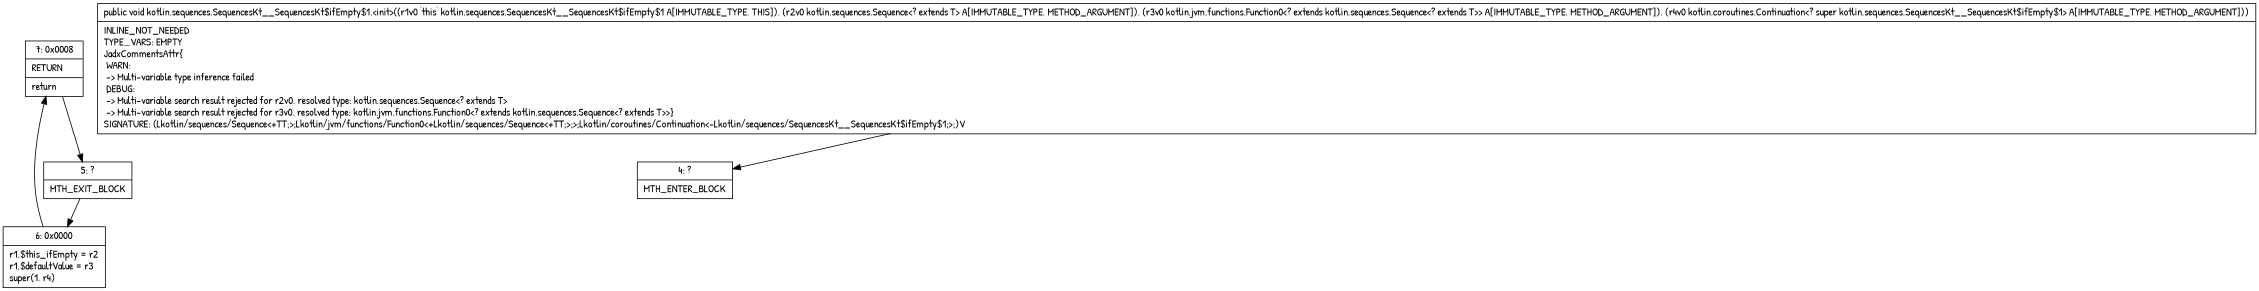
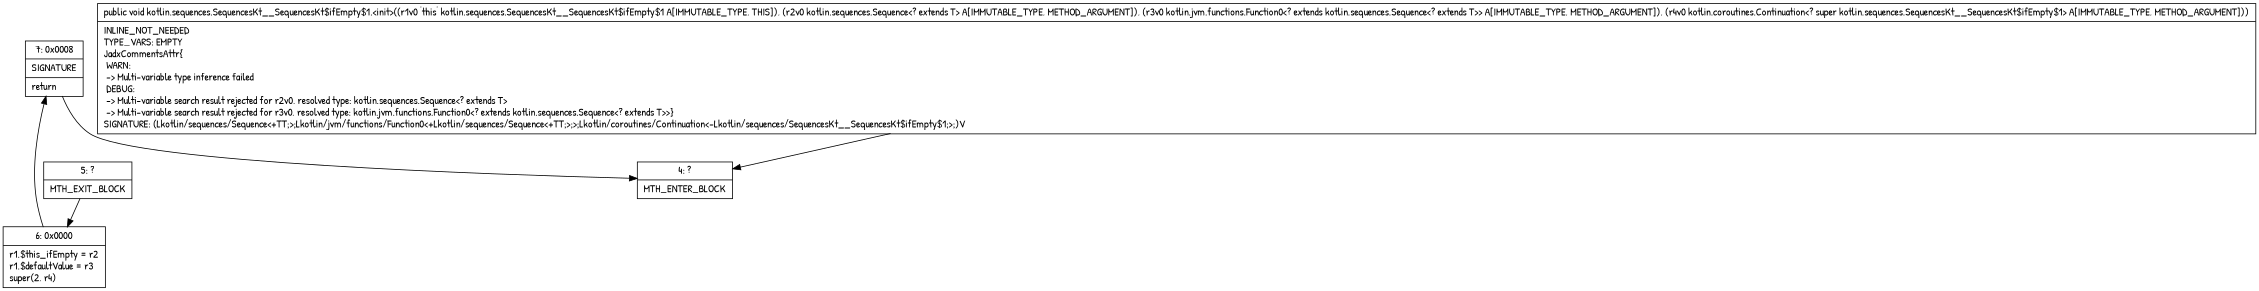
(47, 68) -> (54, 68)
(71, 125) -> (335, 166)
(32, 278) -> (33, 278)
